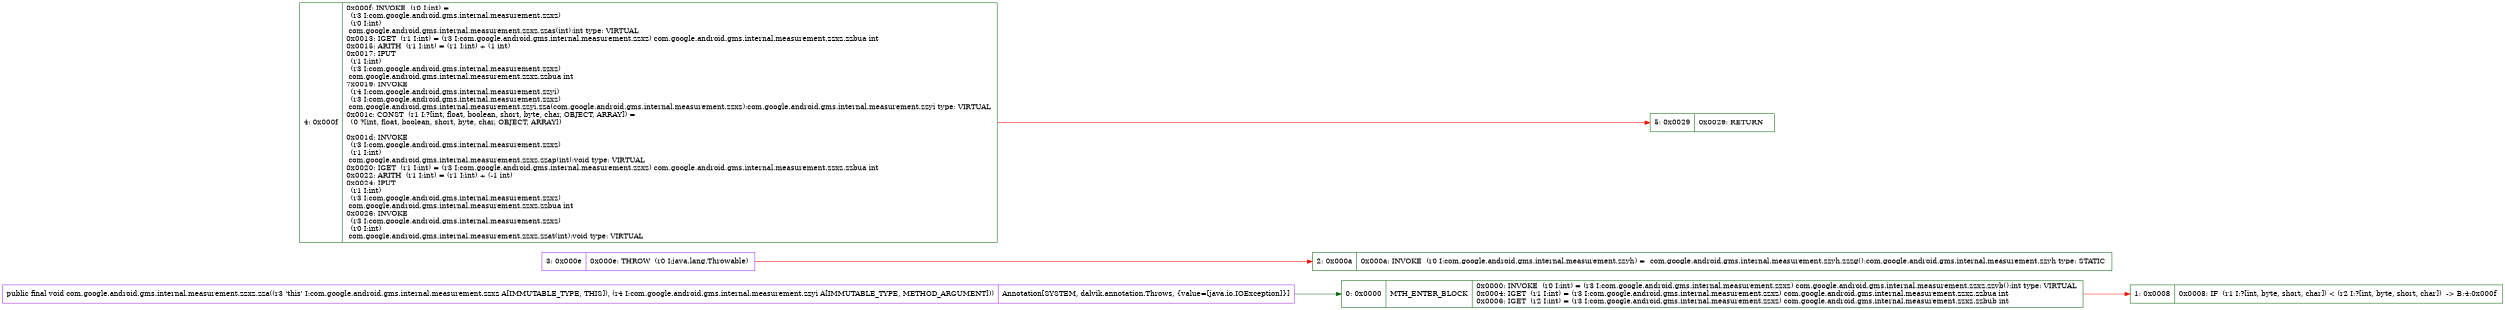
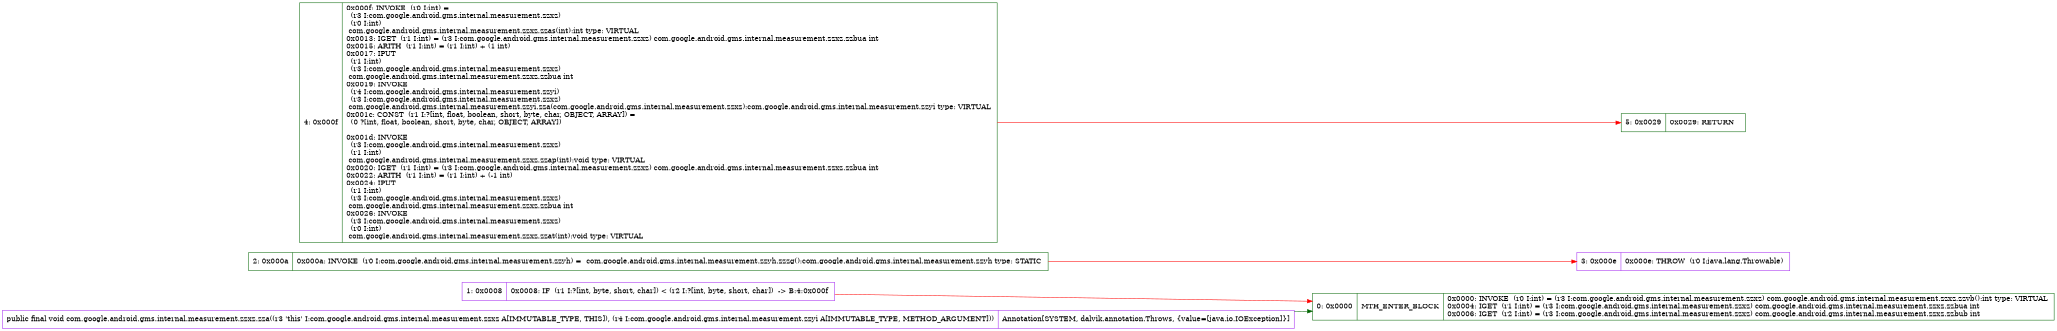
(379, 84) -> (379, 84)
(1031, 262) -> (1310, 262)
(2104, 294) -> (1071, 298)
(2316, 294) -> (648, 291)
